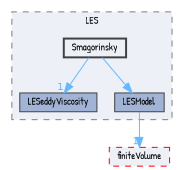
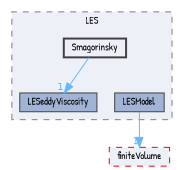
(114, 71) -> none
